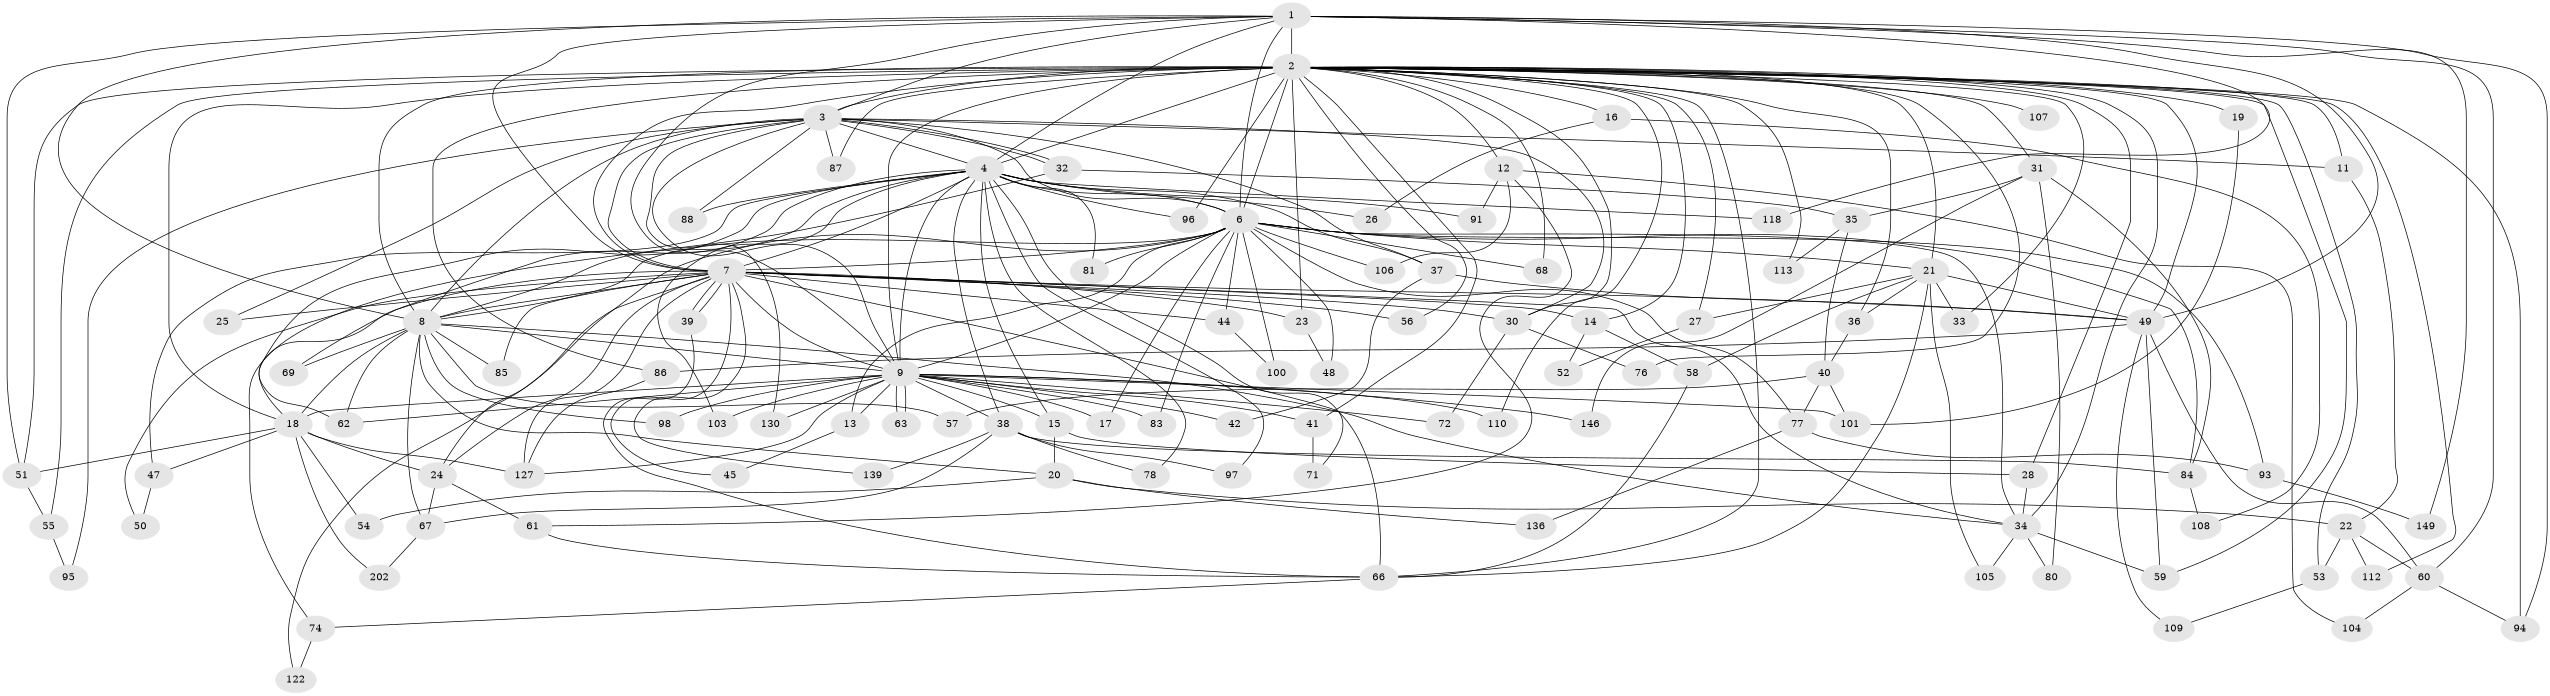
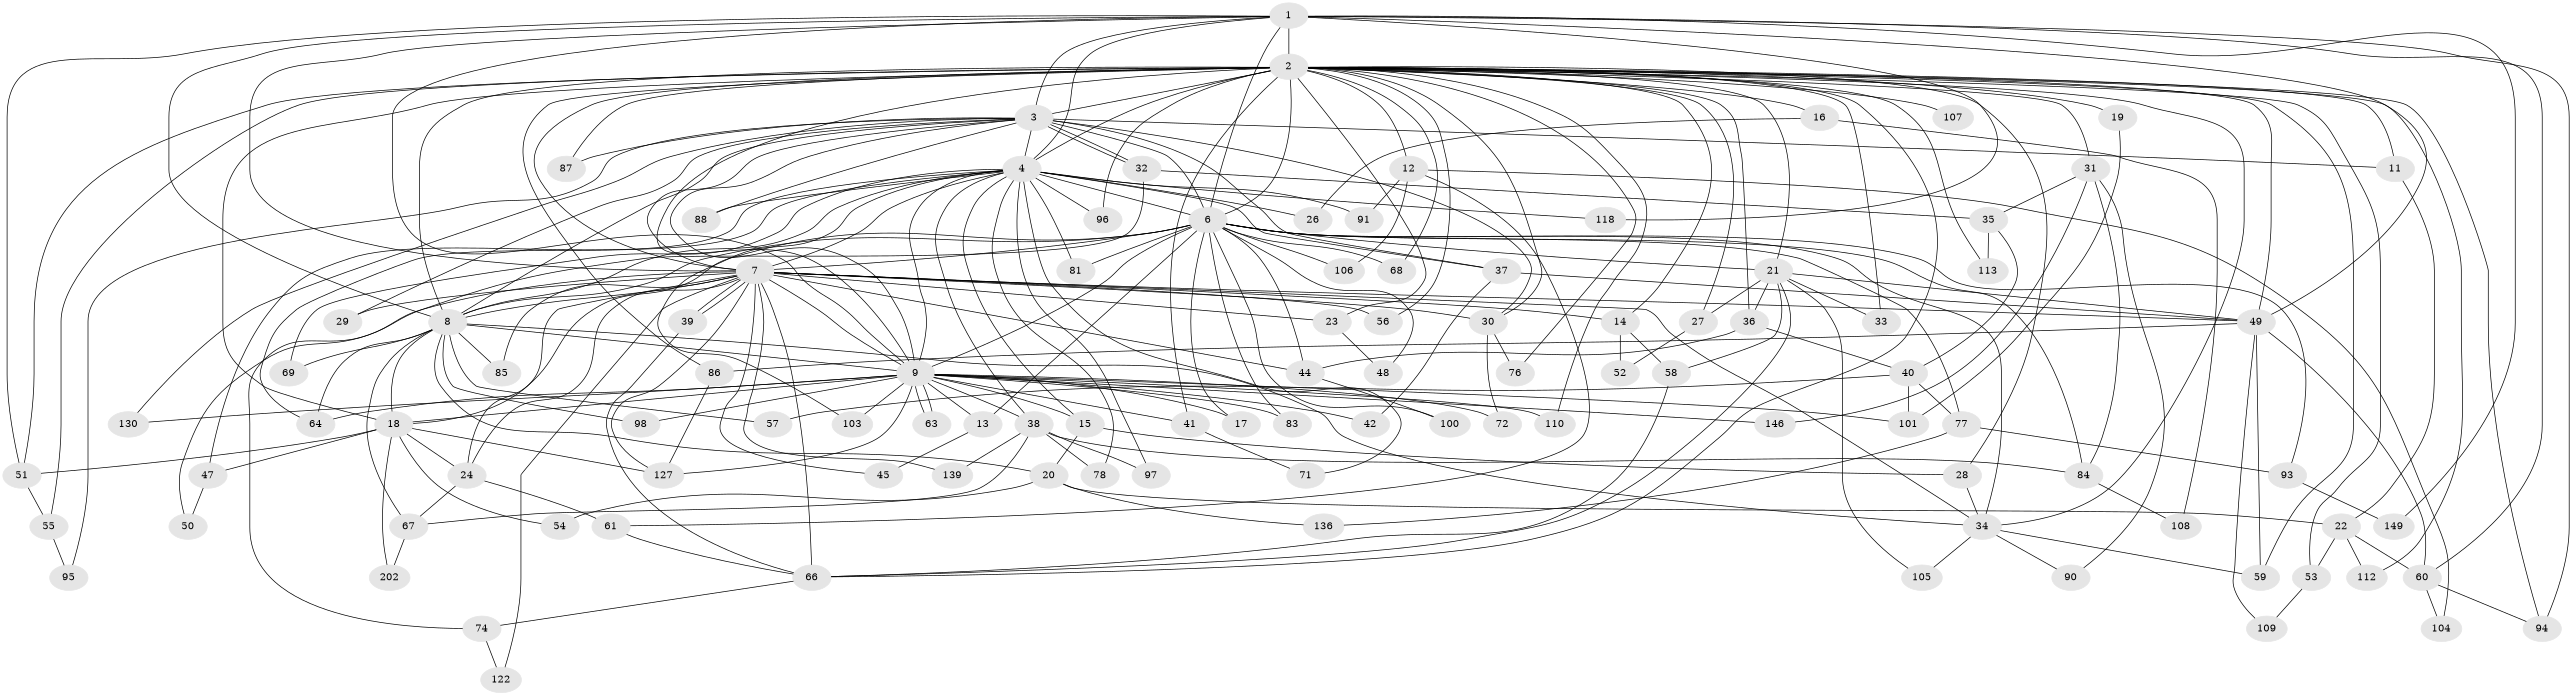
(223, 322) -> (343, 322)
none -> (1540, 354)
(344, 424) -> (316, 424)
(2052, 578) -> (2071, 578)
